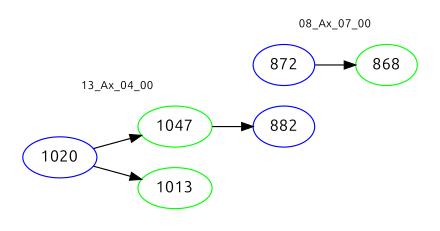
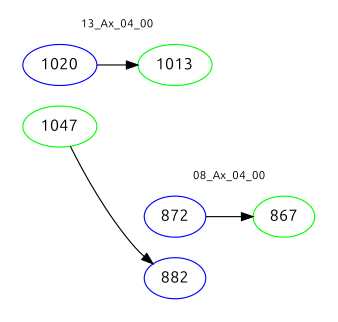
(335, 25) -> (229, 176)
(387, 65) -> (284, 217)
(112, 143) -> none
